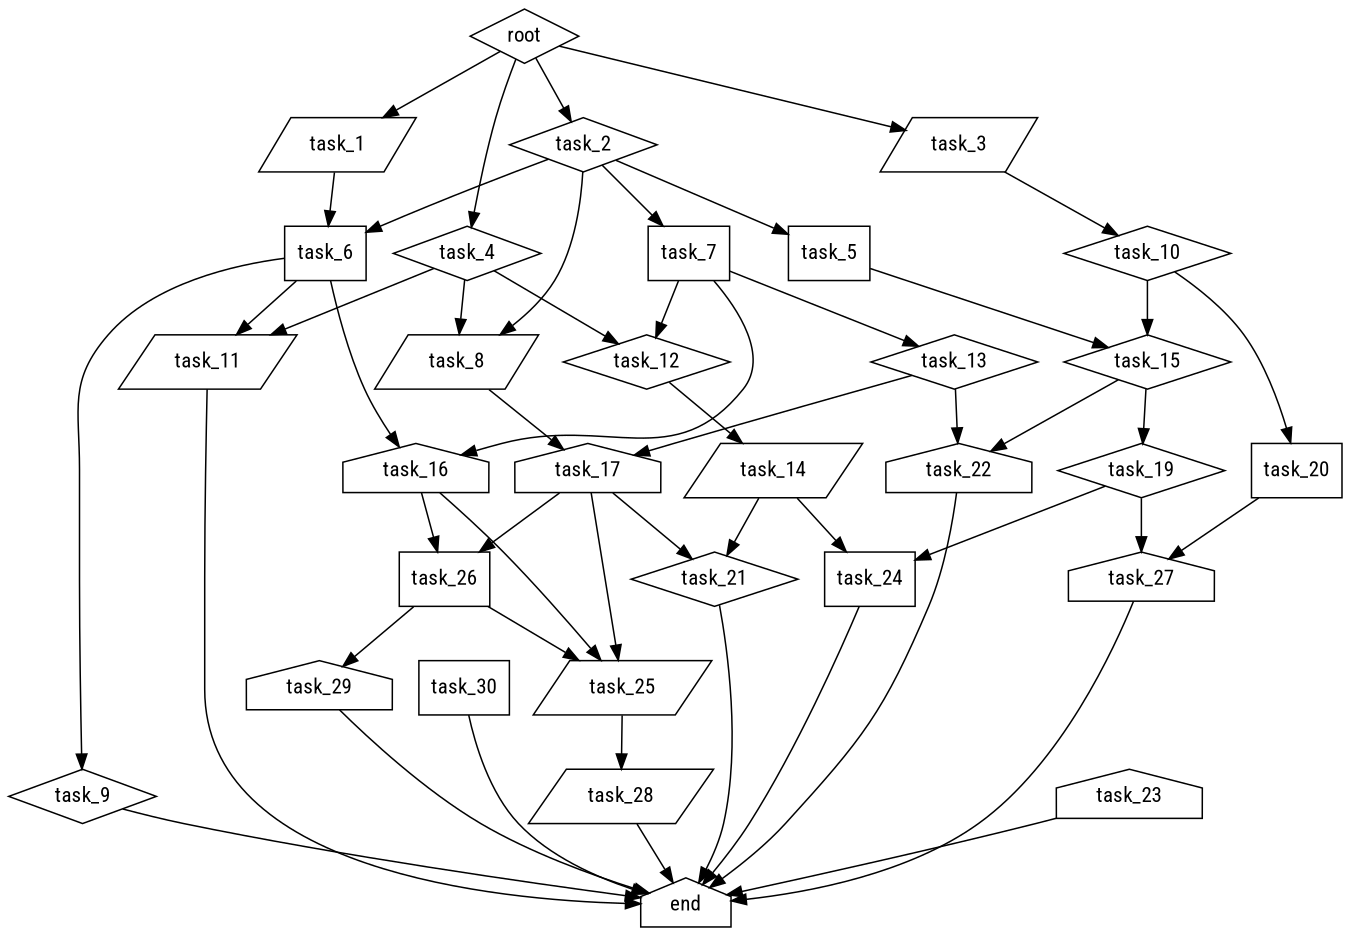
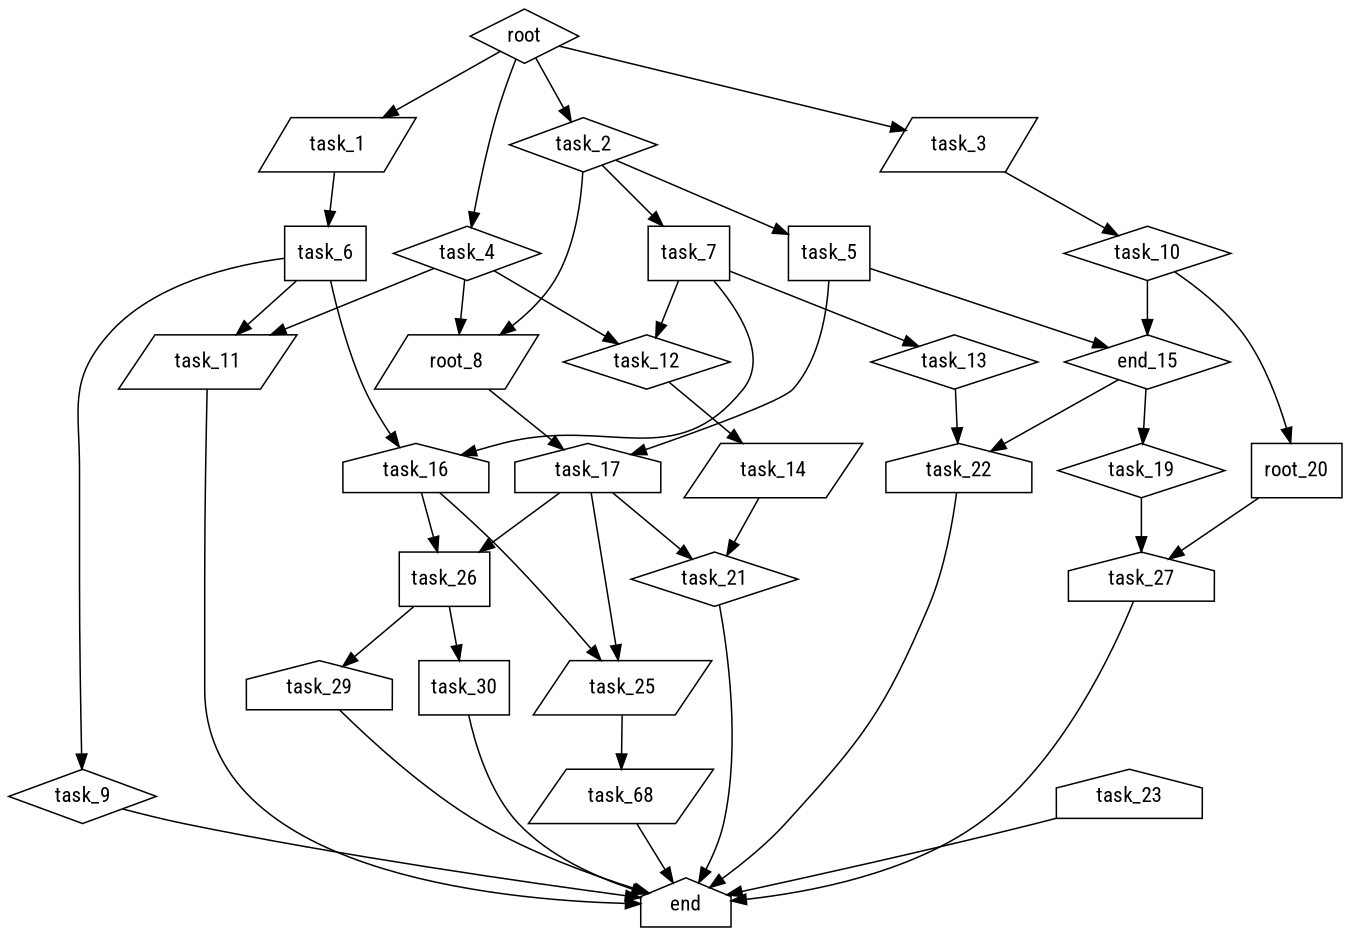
(464, 192) -> none
(457, 362) -> (457, 362)
(1147, 362) -> (1147, 362)
(780, 413) -> (774, 400)
(1297, 471) -> (1297, 471)
(870, 579) -> none
(527, 629) -> (453, 626)
(621, 796) -> (621, 796)
